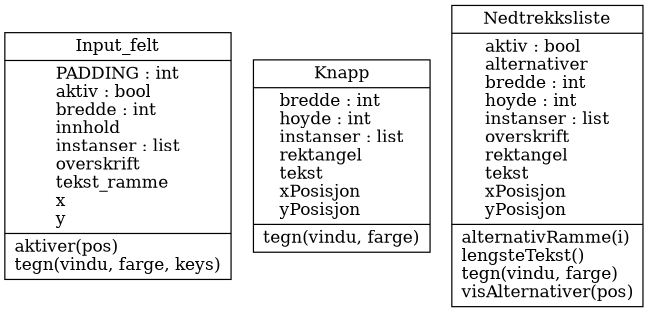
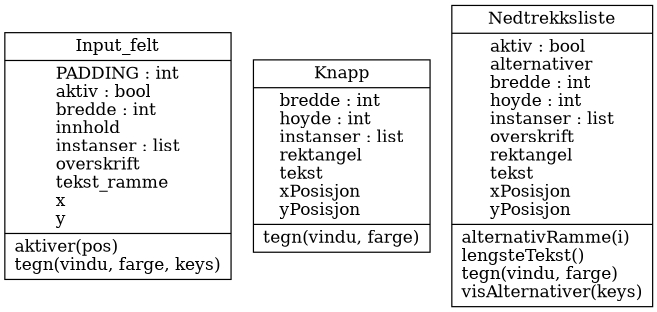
(547, 292) -> (552, 292)
